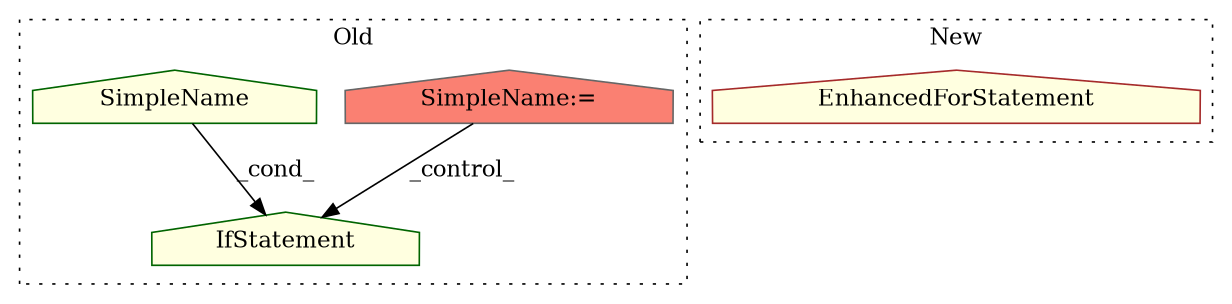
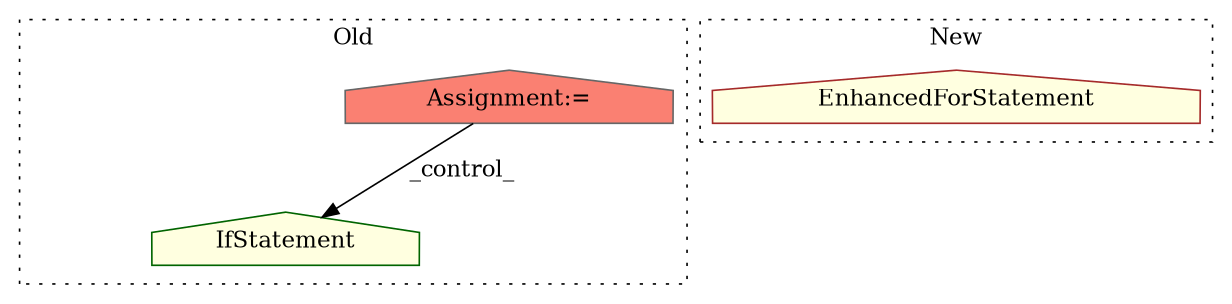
(175, 100) -> none
(509, 100) -> (509, 100)
